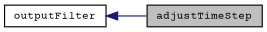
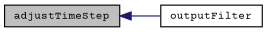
(132, 16) -> (146, 16)
